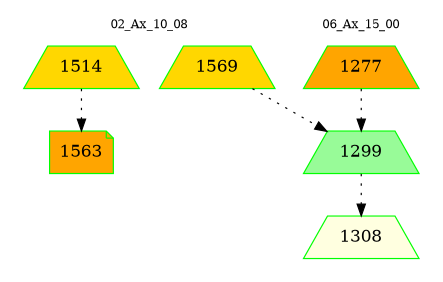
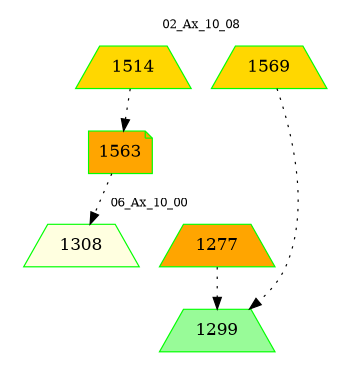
(361, 25) -> (149, 204)
(361, 189) -> (100, 200)
